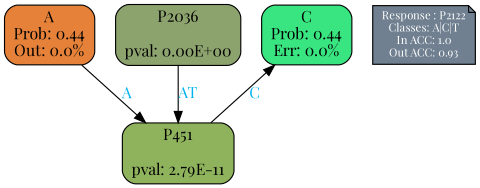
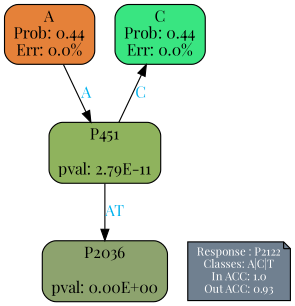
(50, 35) -> (50, 34)
(178, 88) -> (105, 206)
